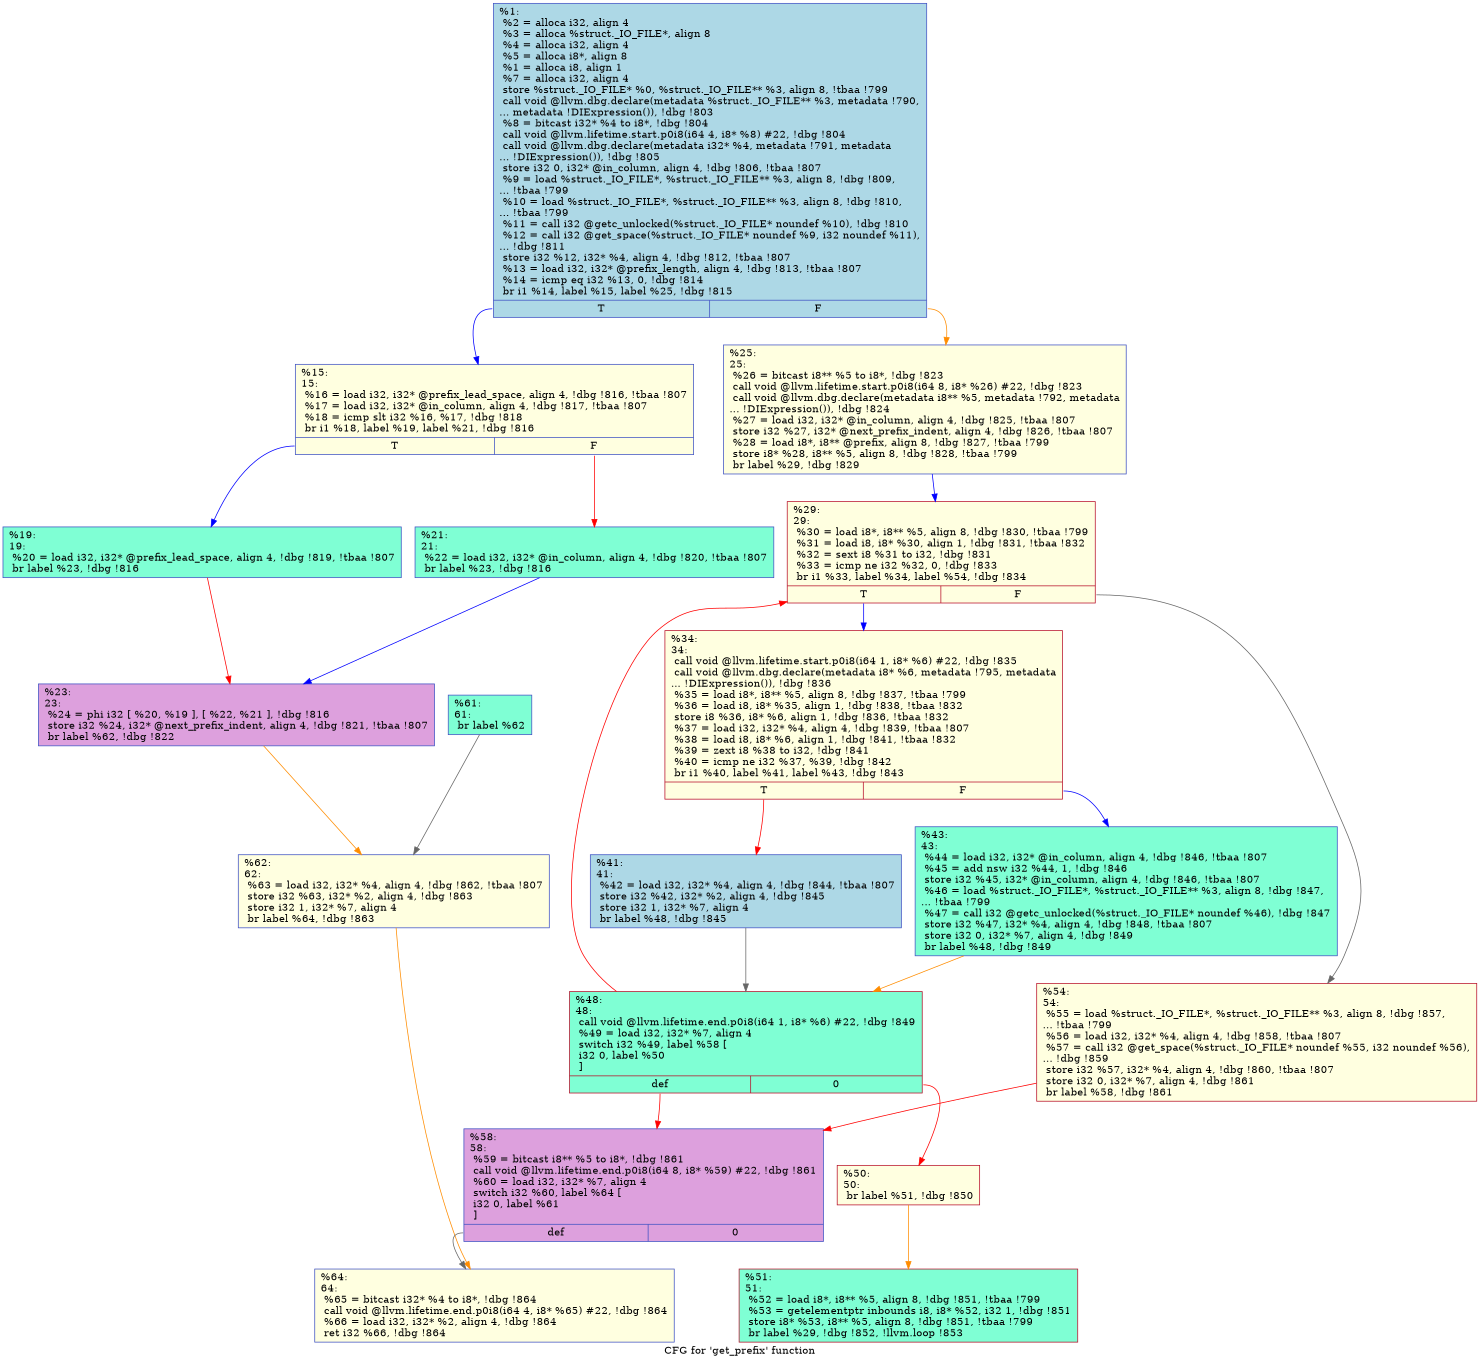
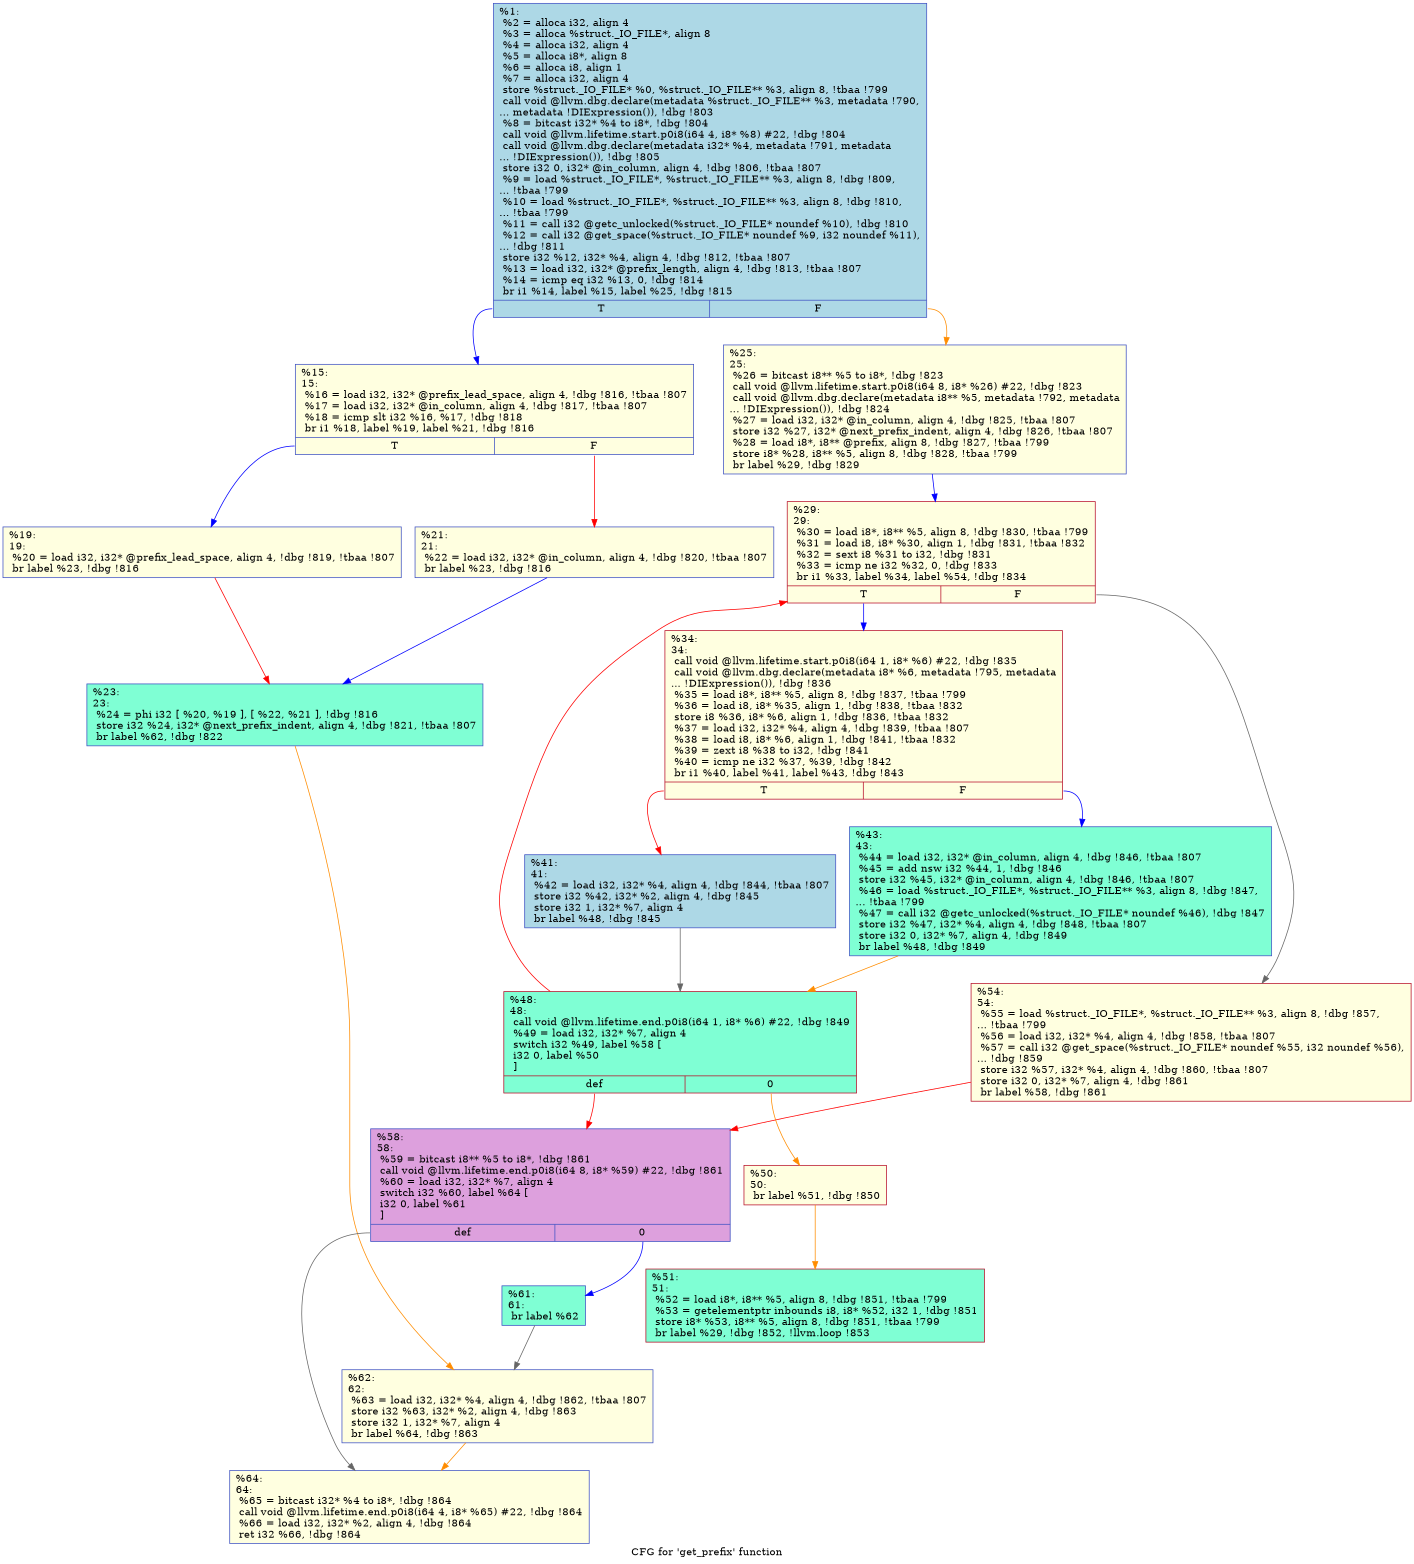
(561, 67) -> (561, 67)
(202, 552) -> (202, 552)
(594, 552) -> (594, 552)
(236, 715) -> (285, 715)
(938, 1118) -> (779, 1128)
none -> (626, 1275)
